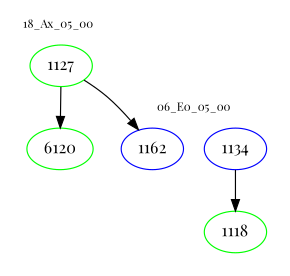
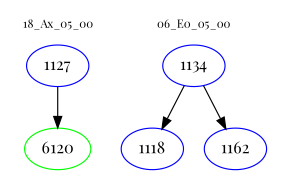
(61, 66) -> (58, 66)
(119, 108) -> (212, 102)
(235, 232) -> (152, 149)
